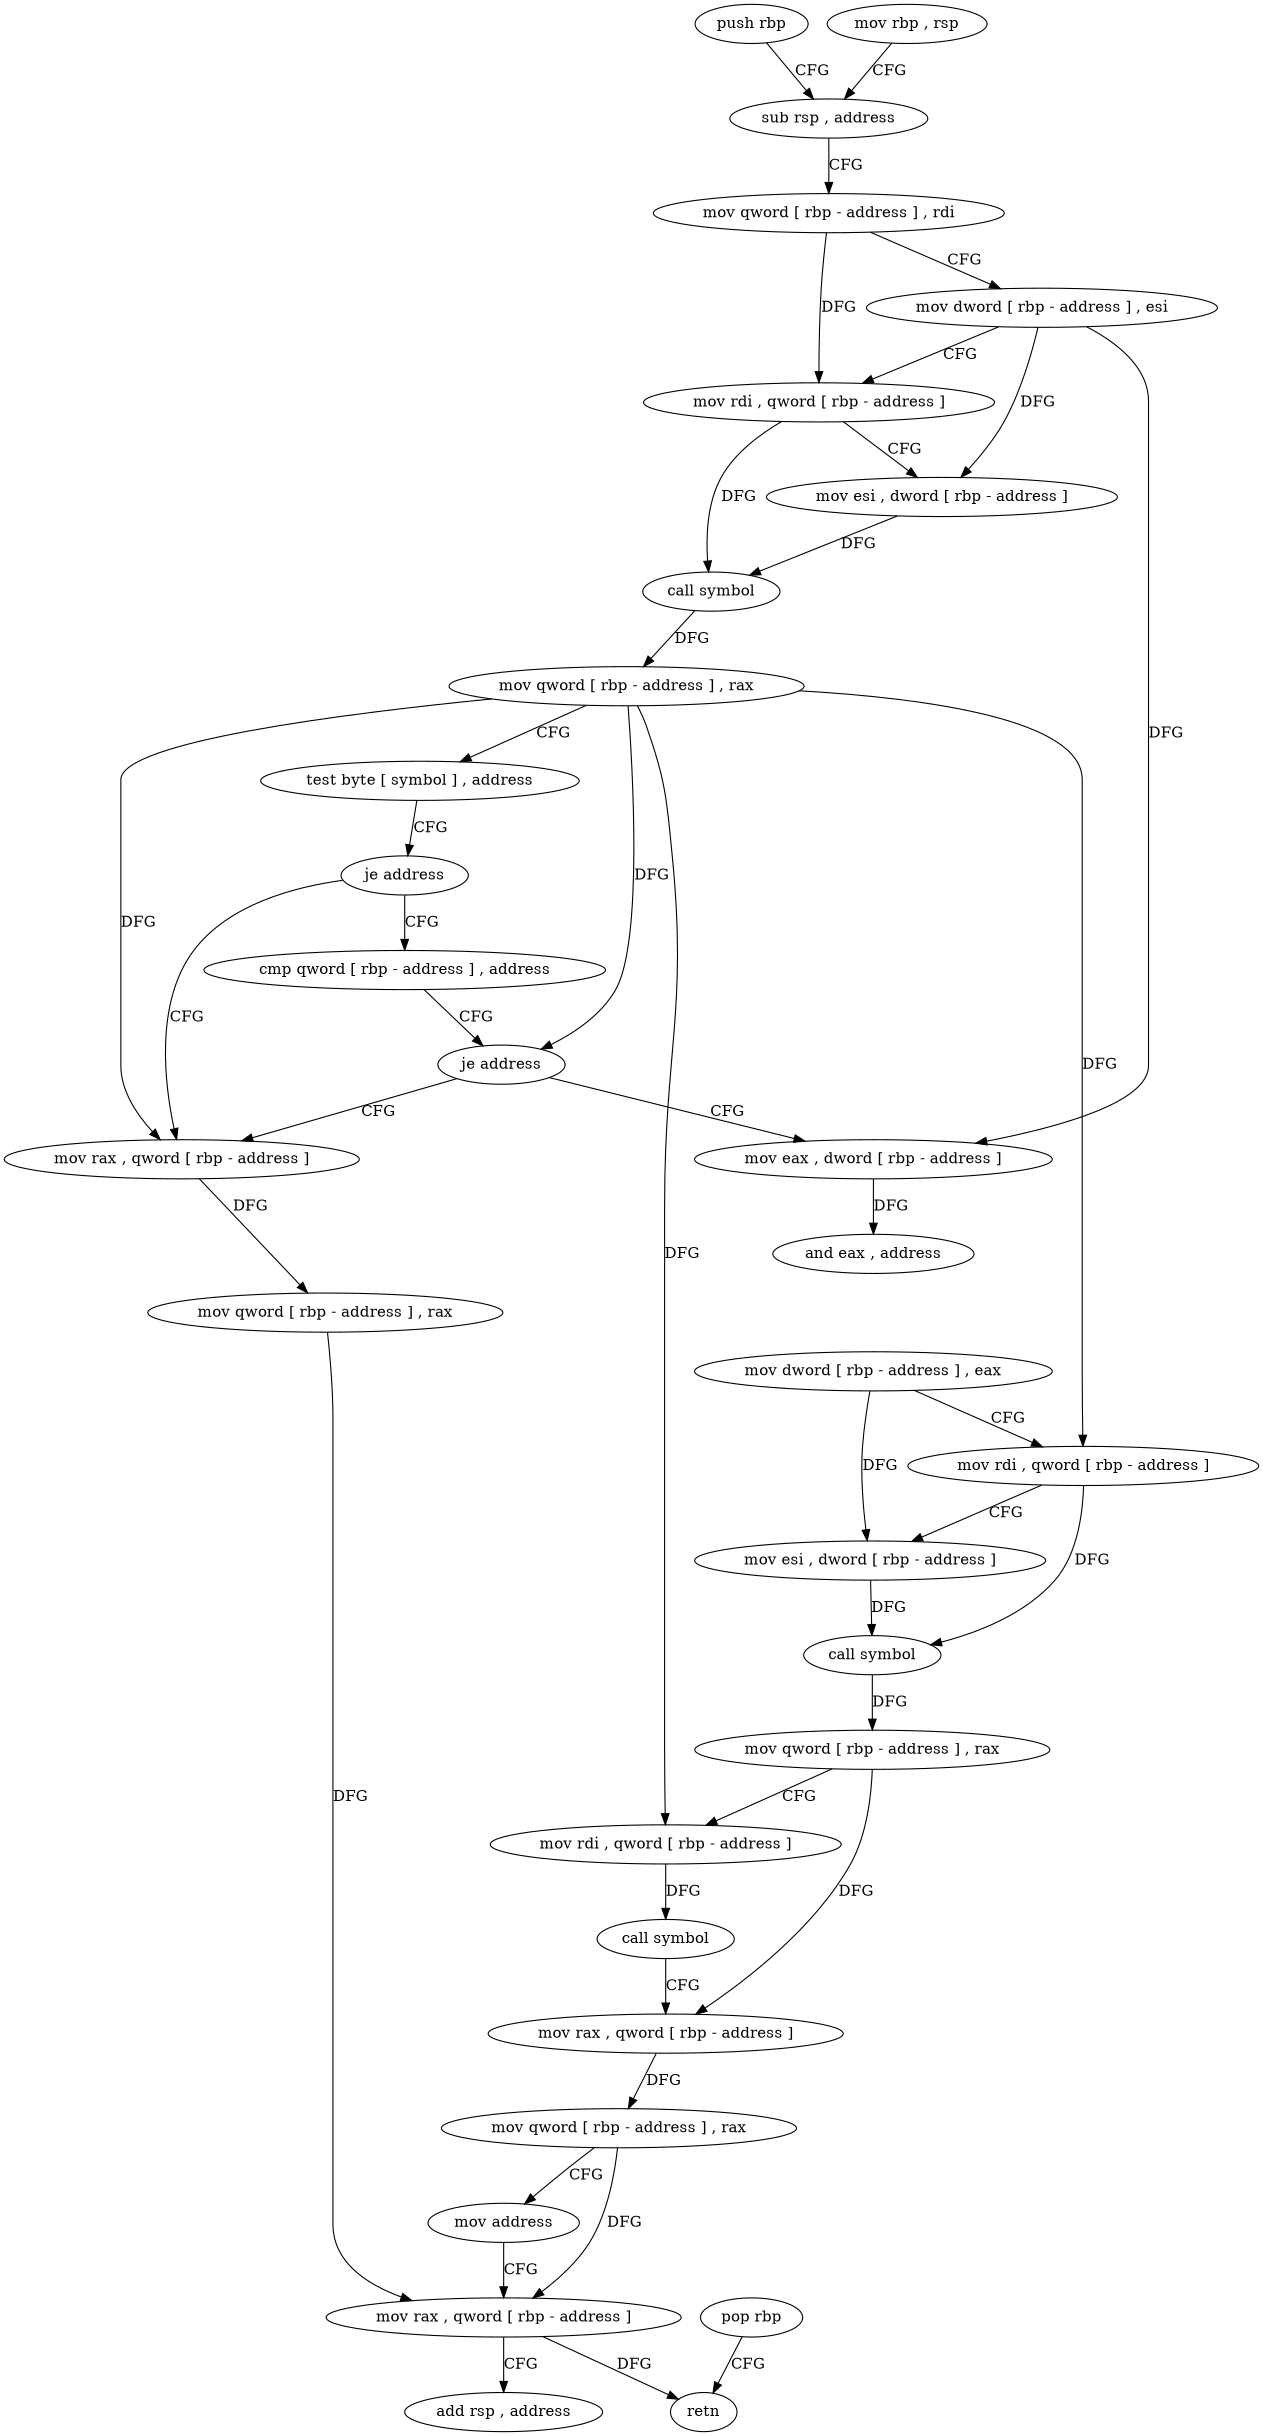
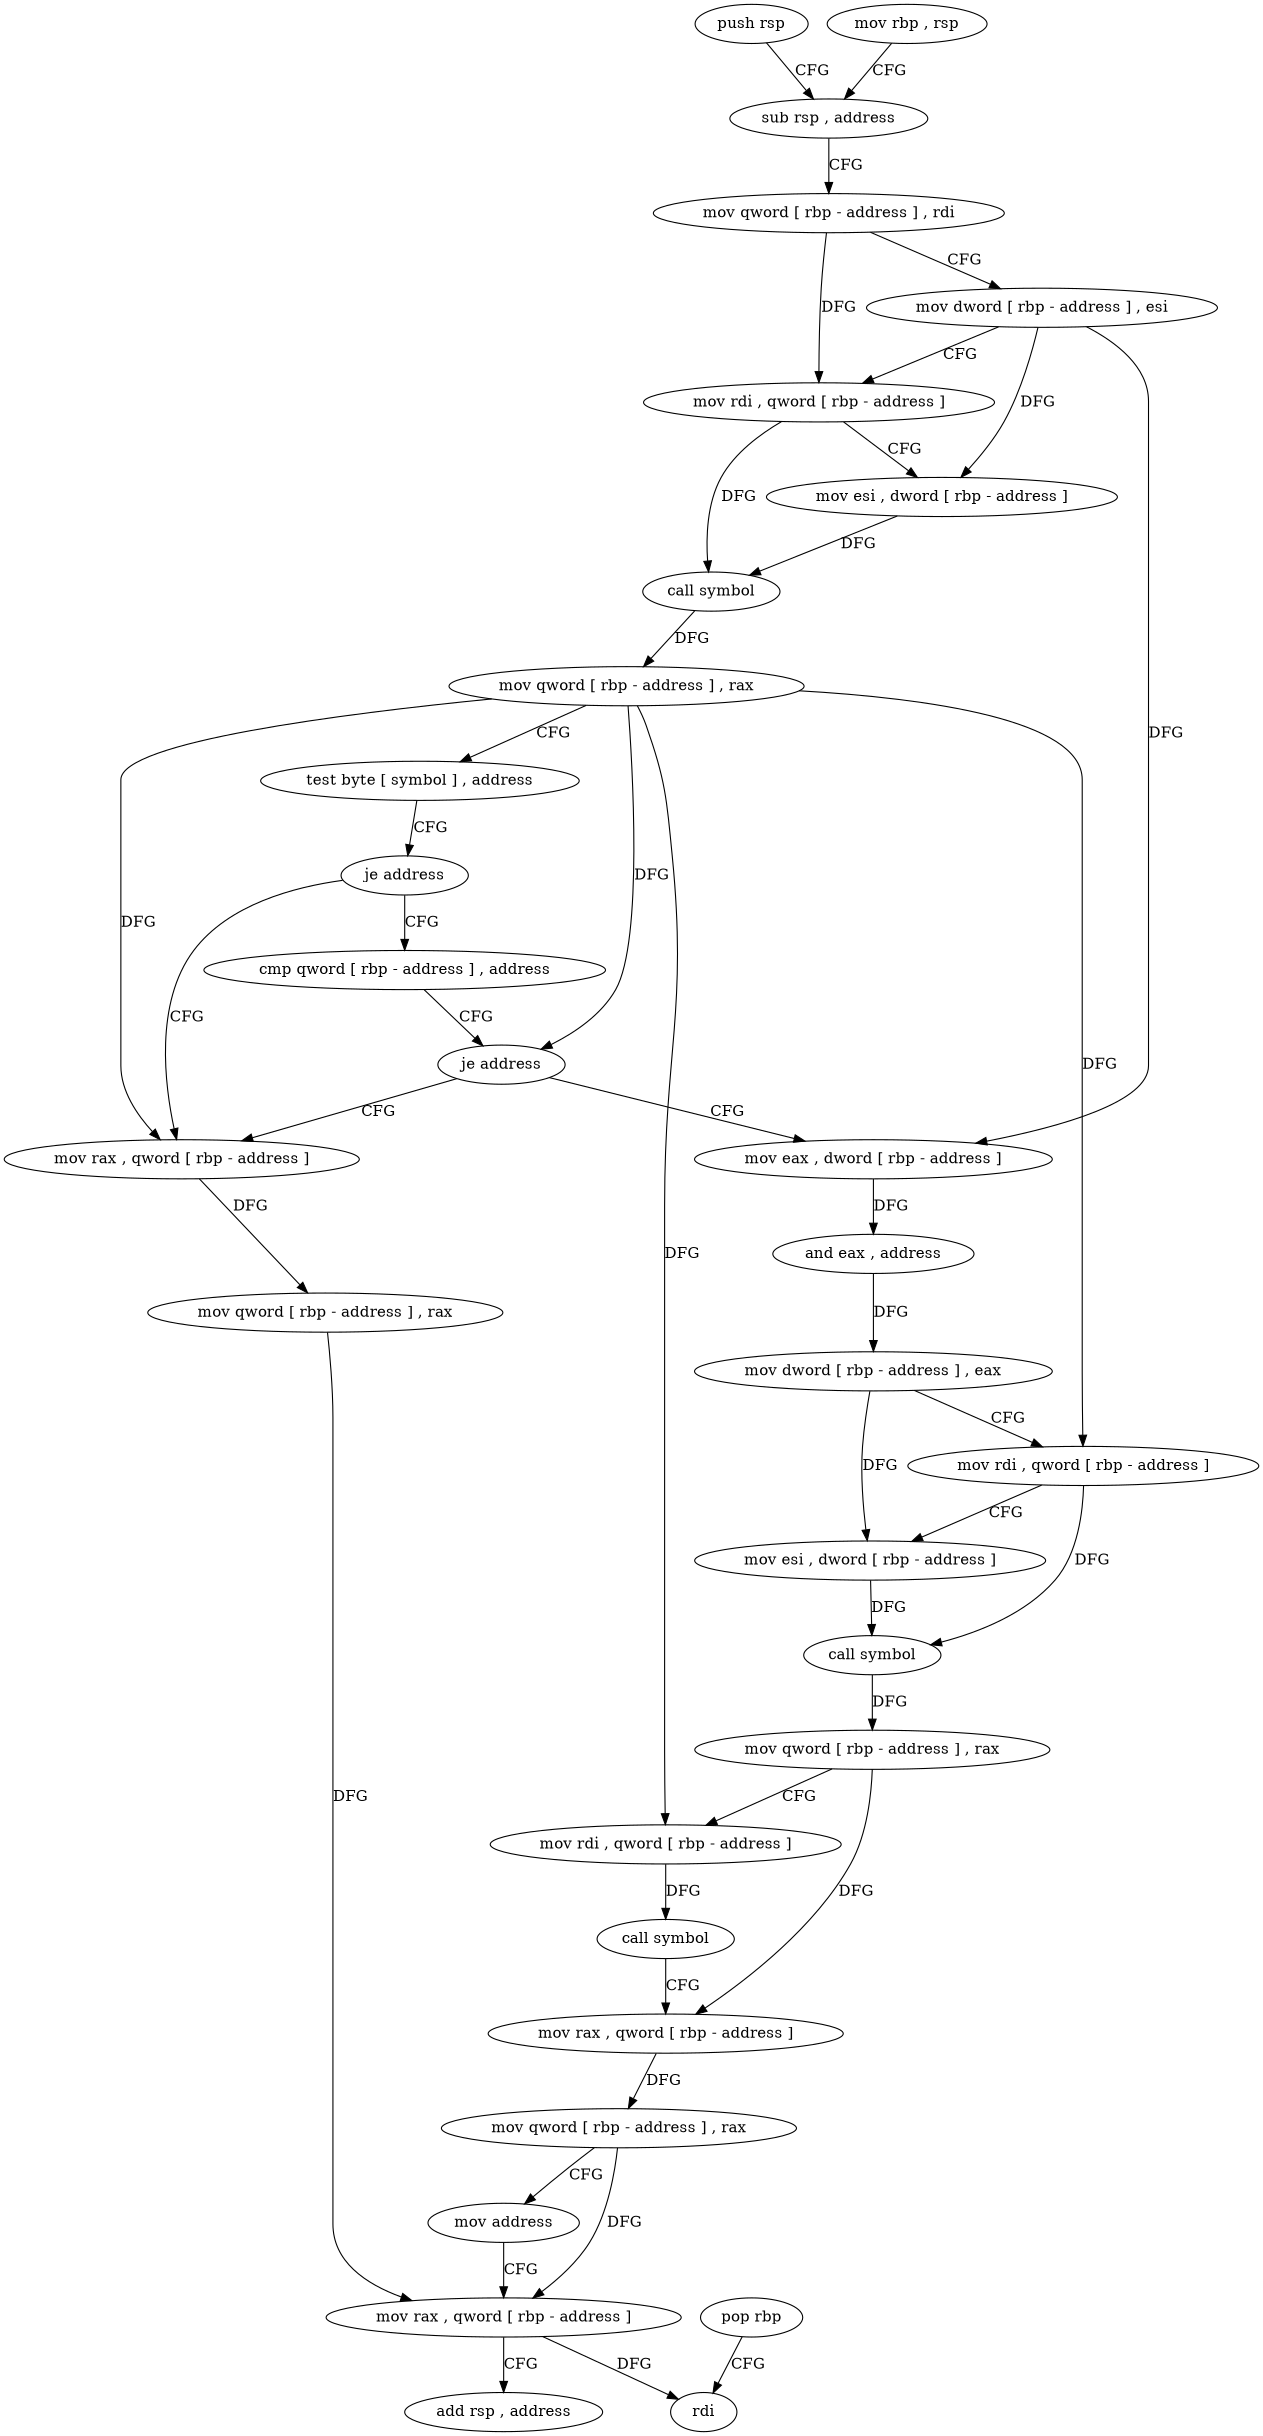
(752, 24) -> (752, 24)
none -> (873, 1307)
(704, 2412) -> (704, 2412)
